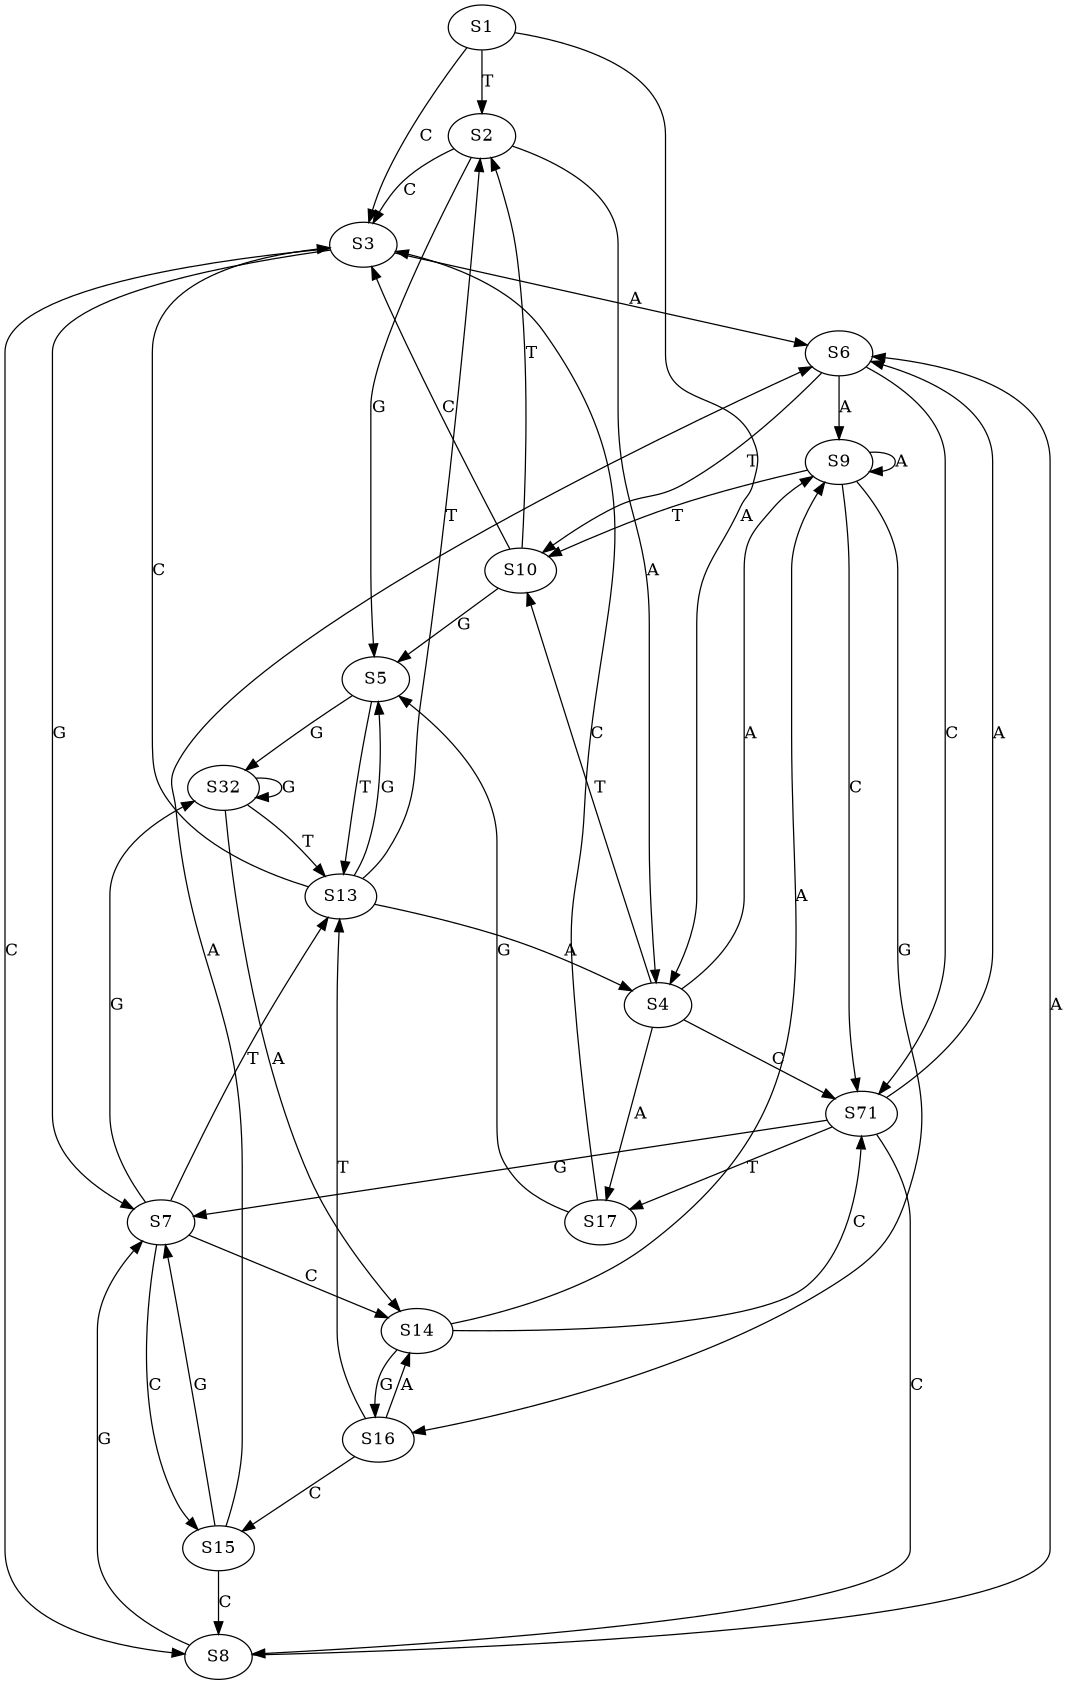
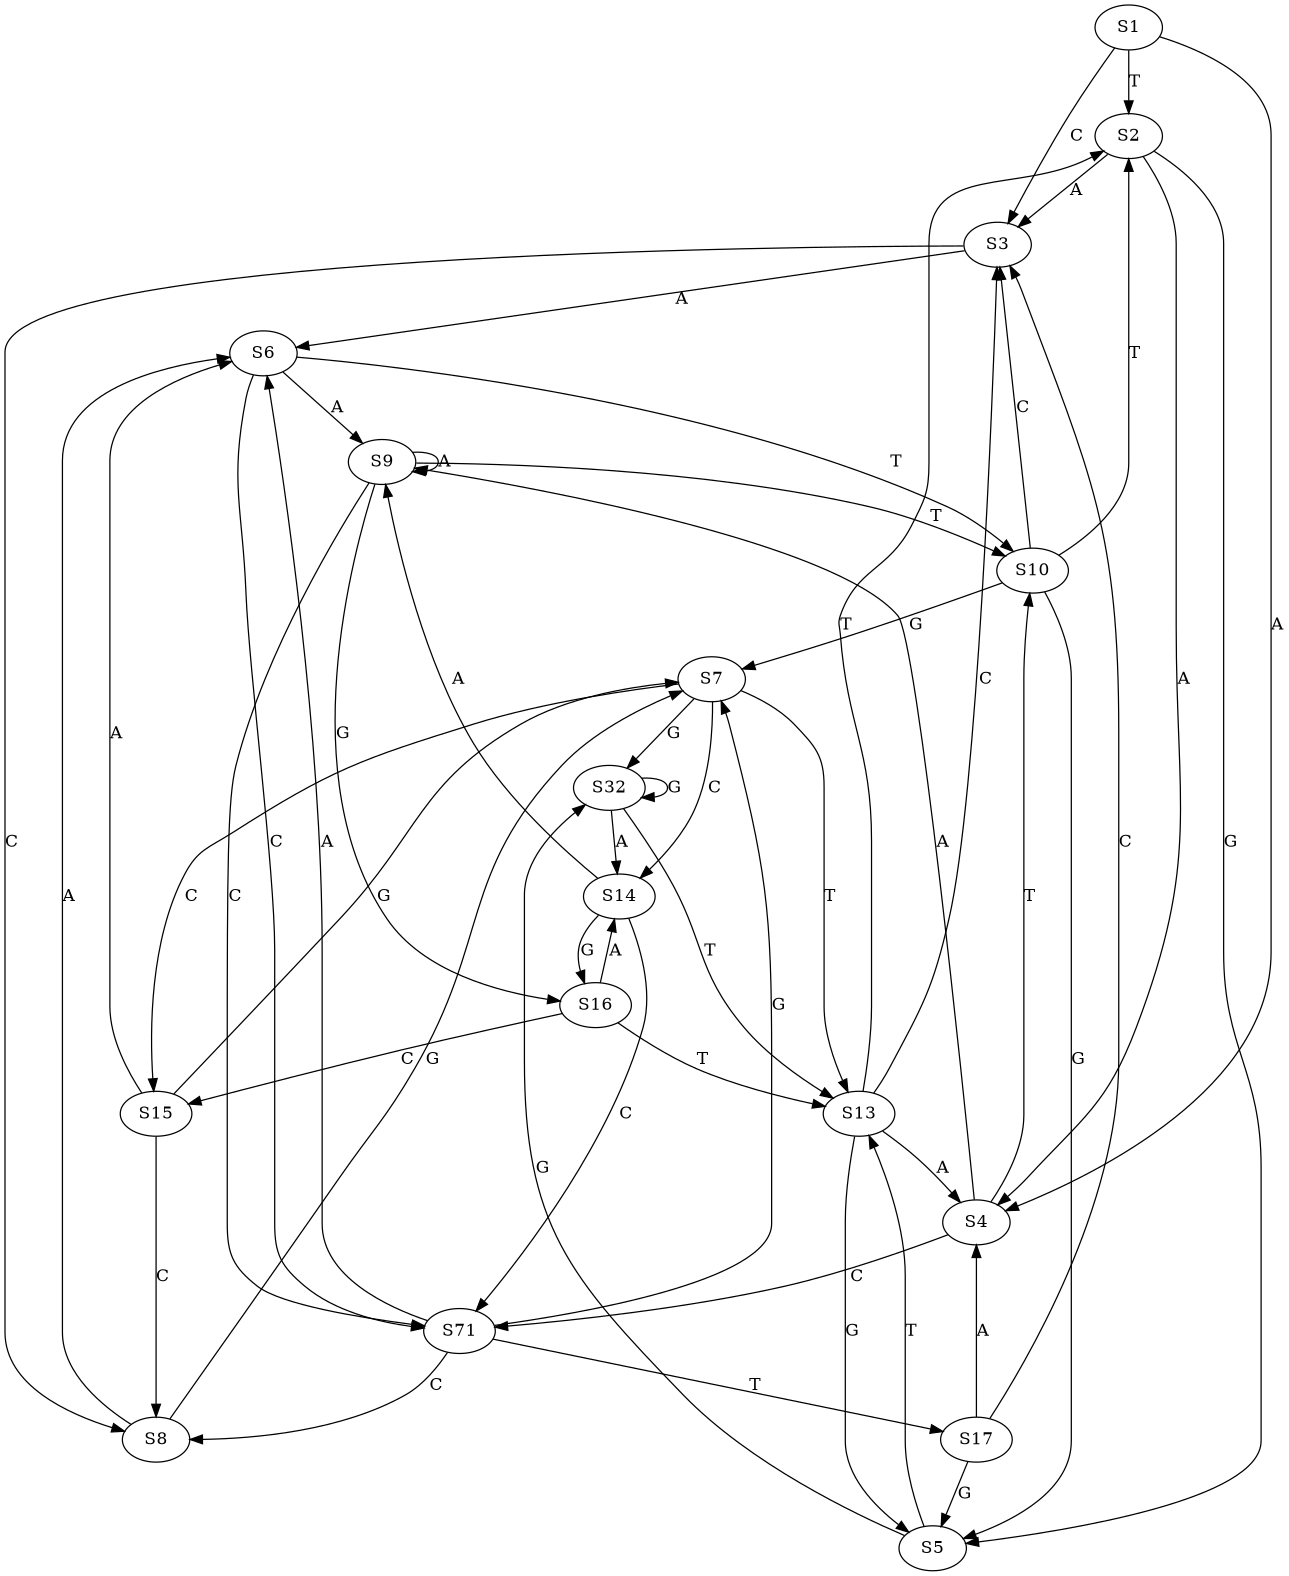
(410, 190) -> (1076, 190)
(52, 639) -> (879, 626)
(631, 1108) -> (976, 1337)
